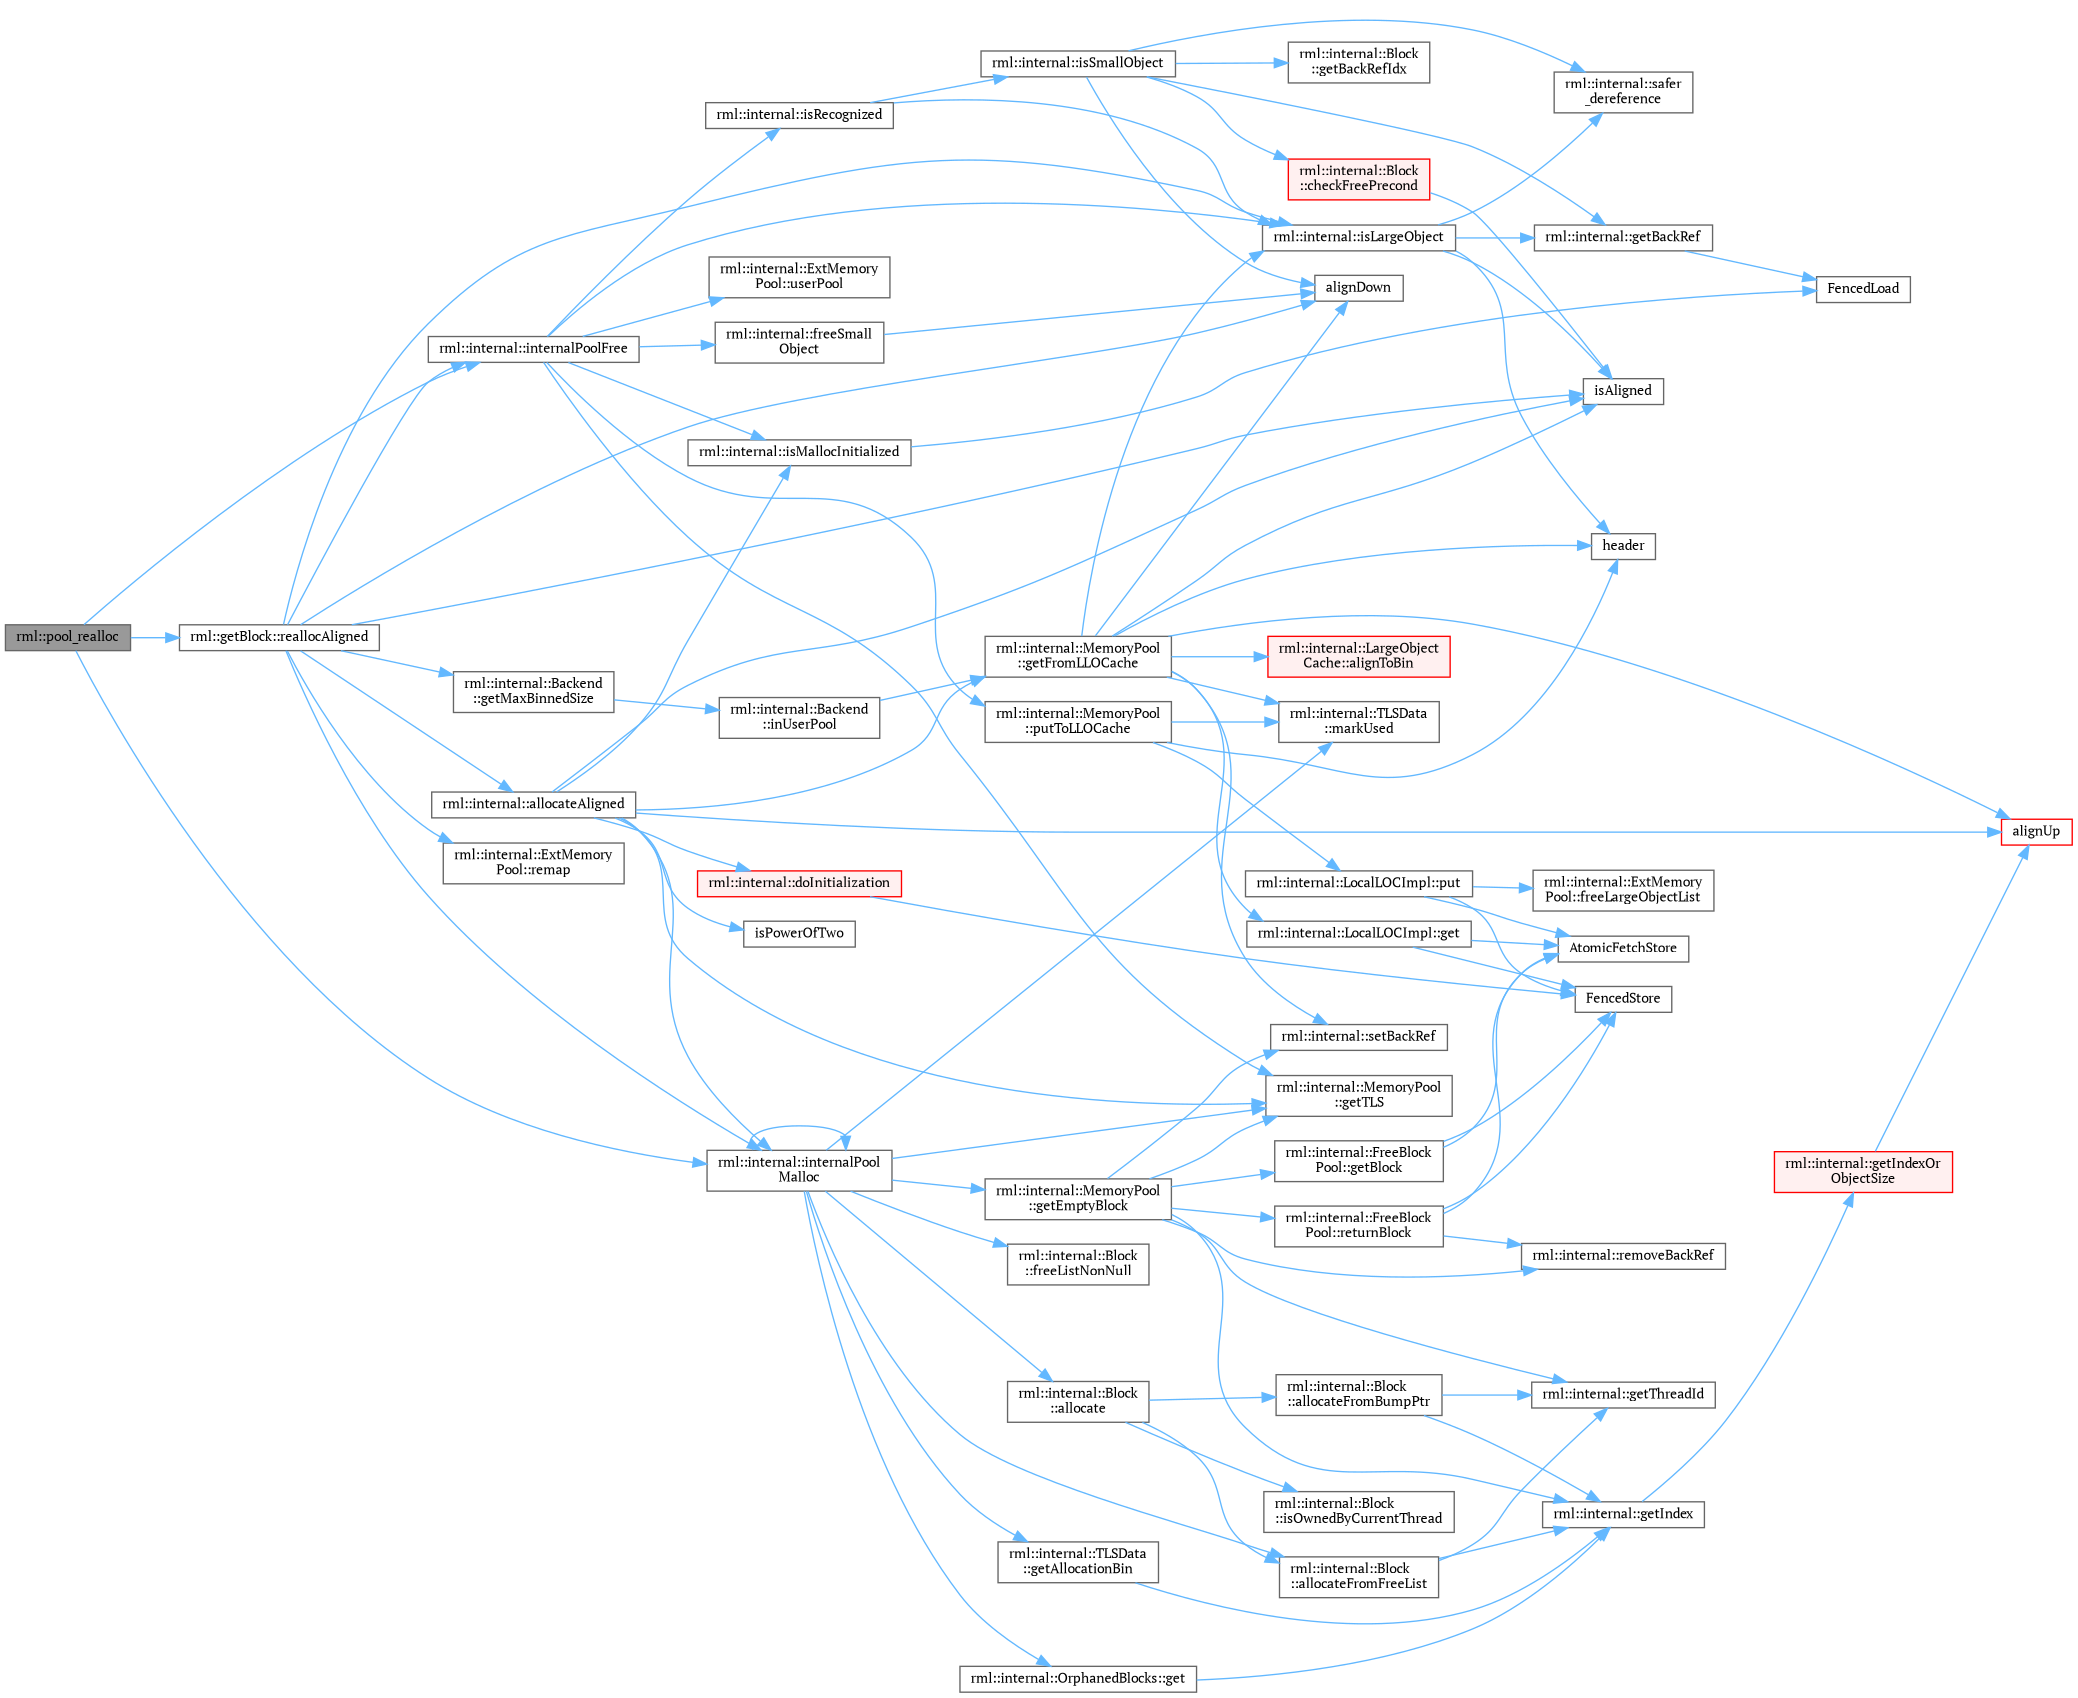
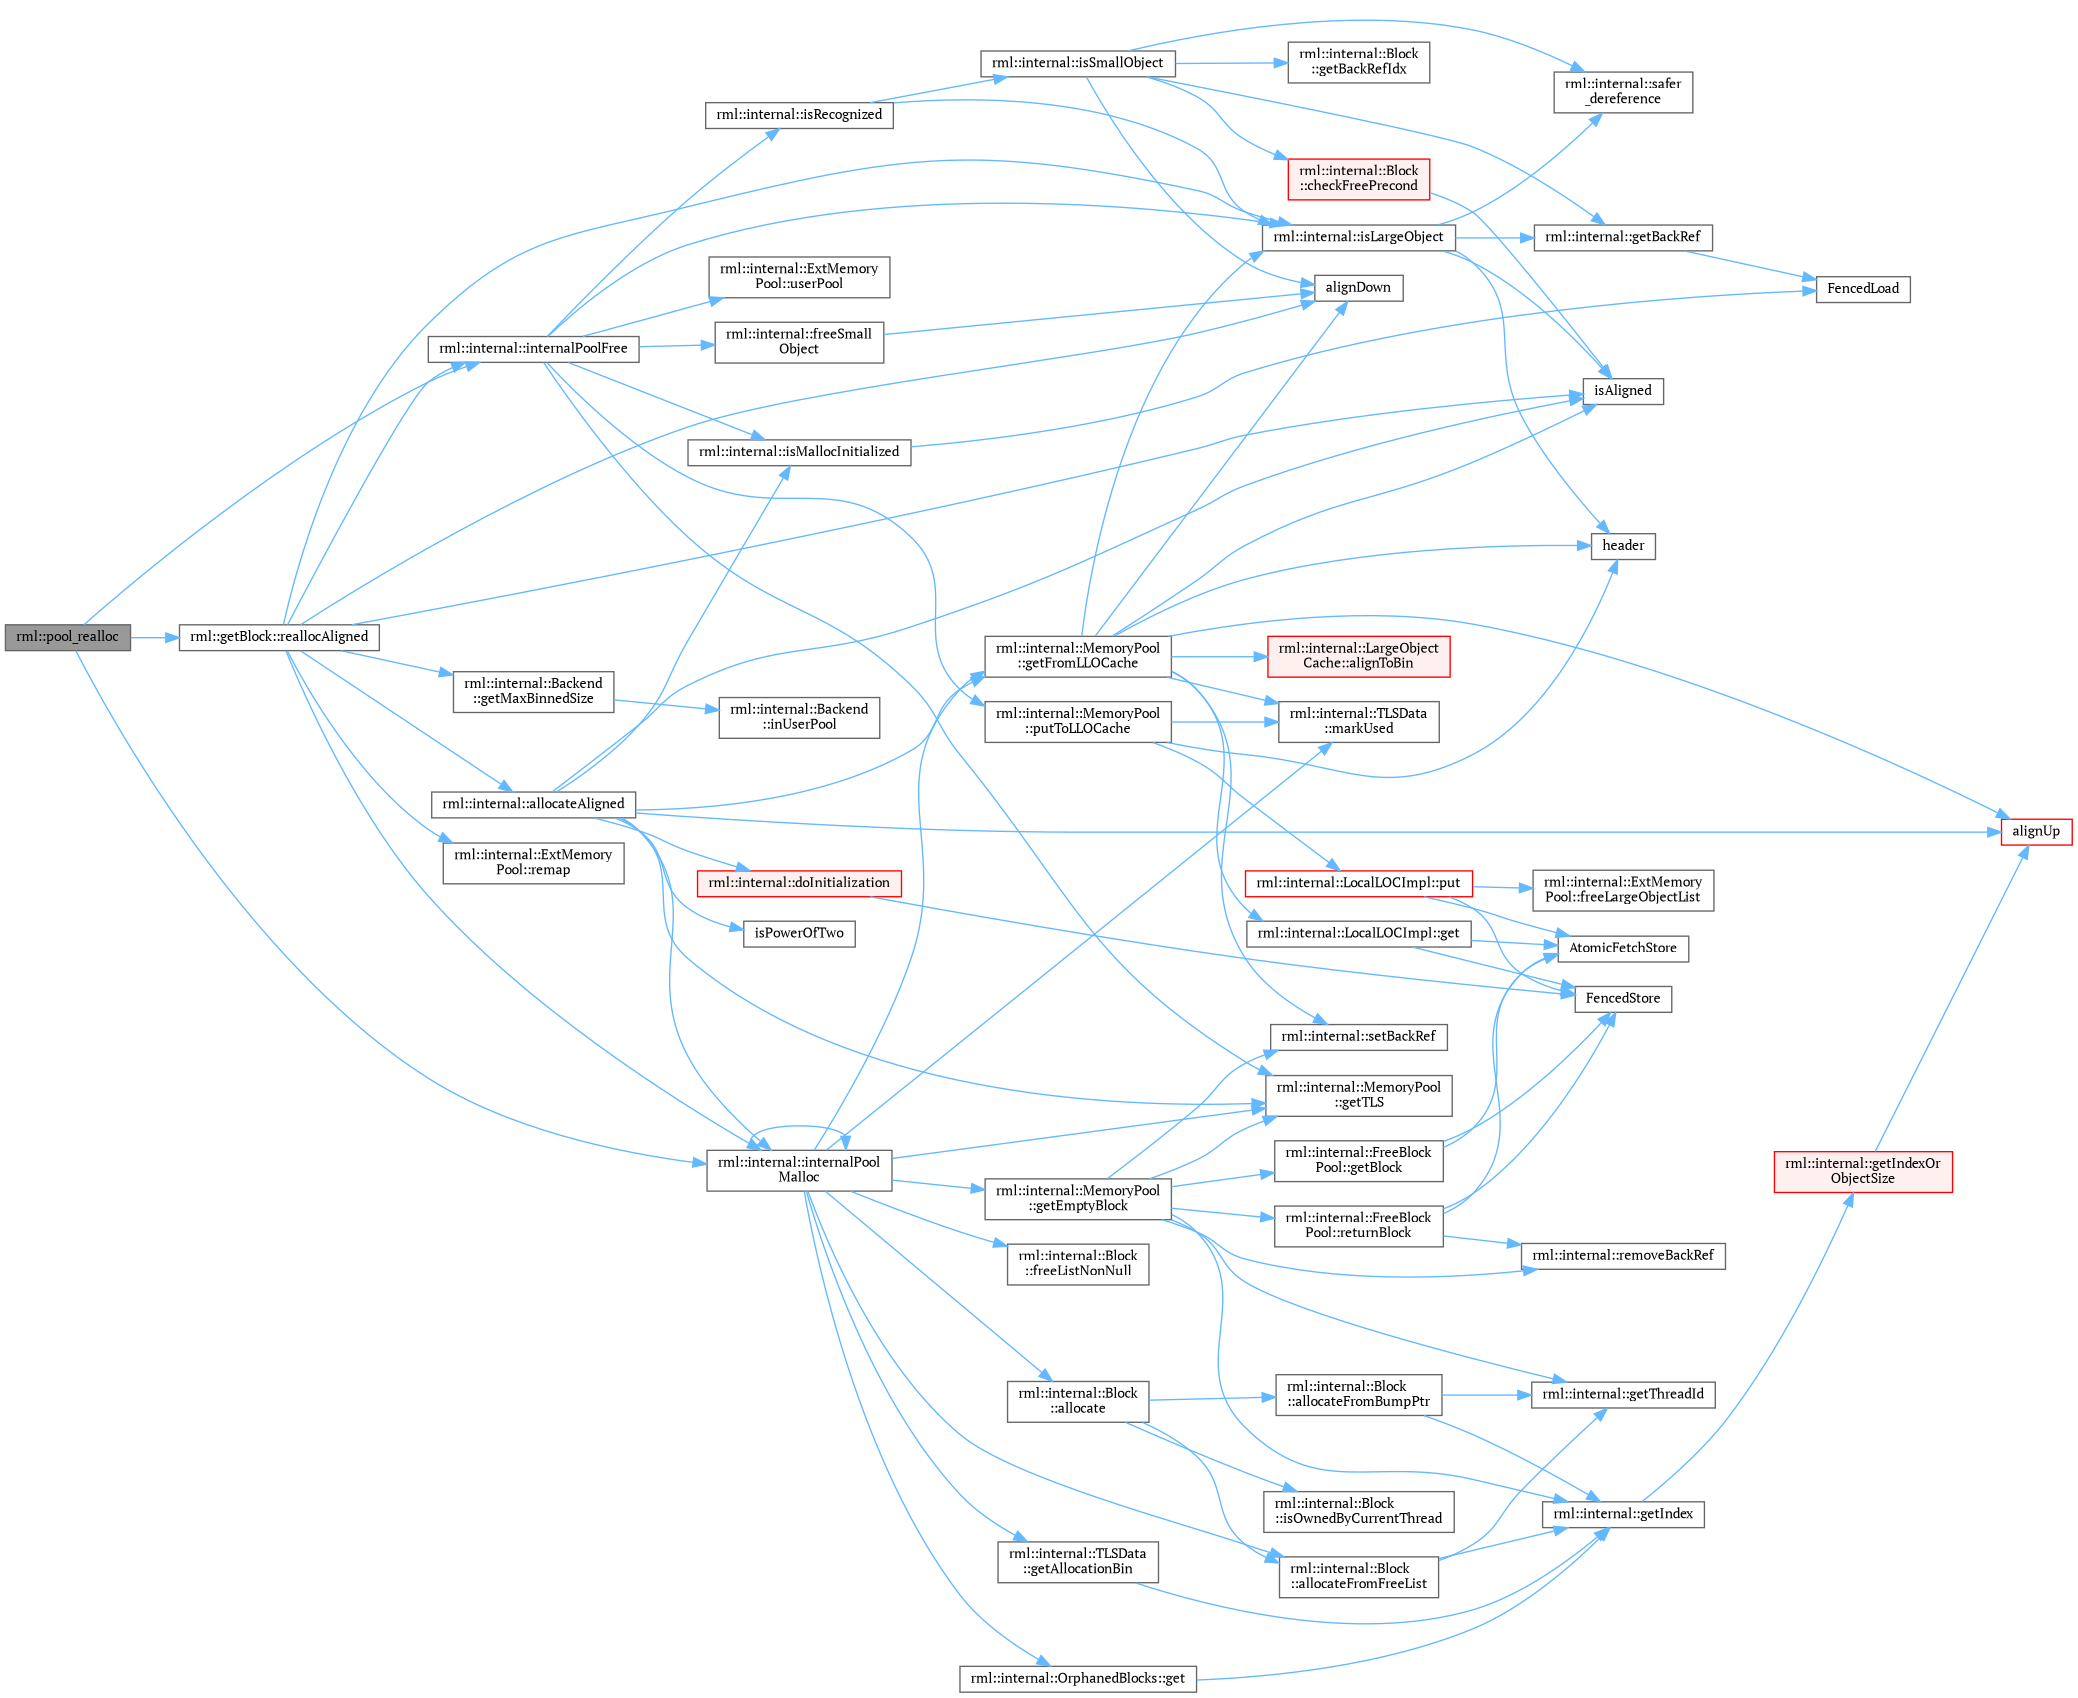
(928, 690) -> (921, 918)
(1359, 884) -> (1359, 884)
